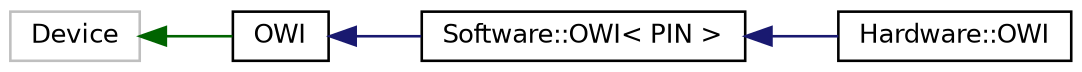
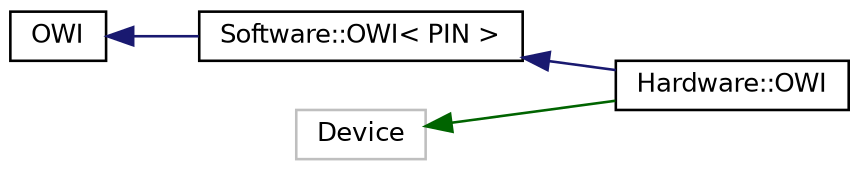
(199, 36) -> (533, 112)
